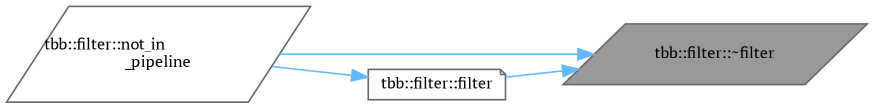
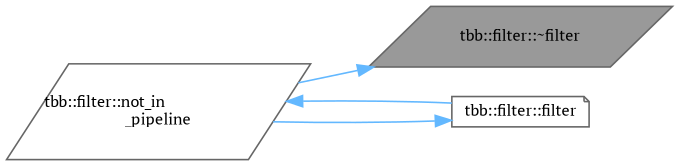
(534, 74) -> (377, 101)
